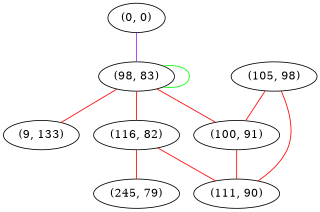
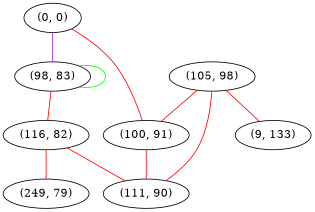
(89, 106) -> (243, 106)
(186, 106) -> (117, 67)
(137, 194) -> (46, 194)
